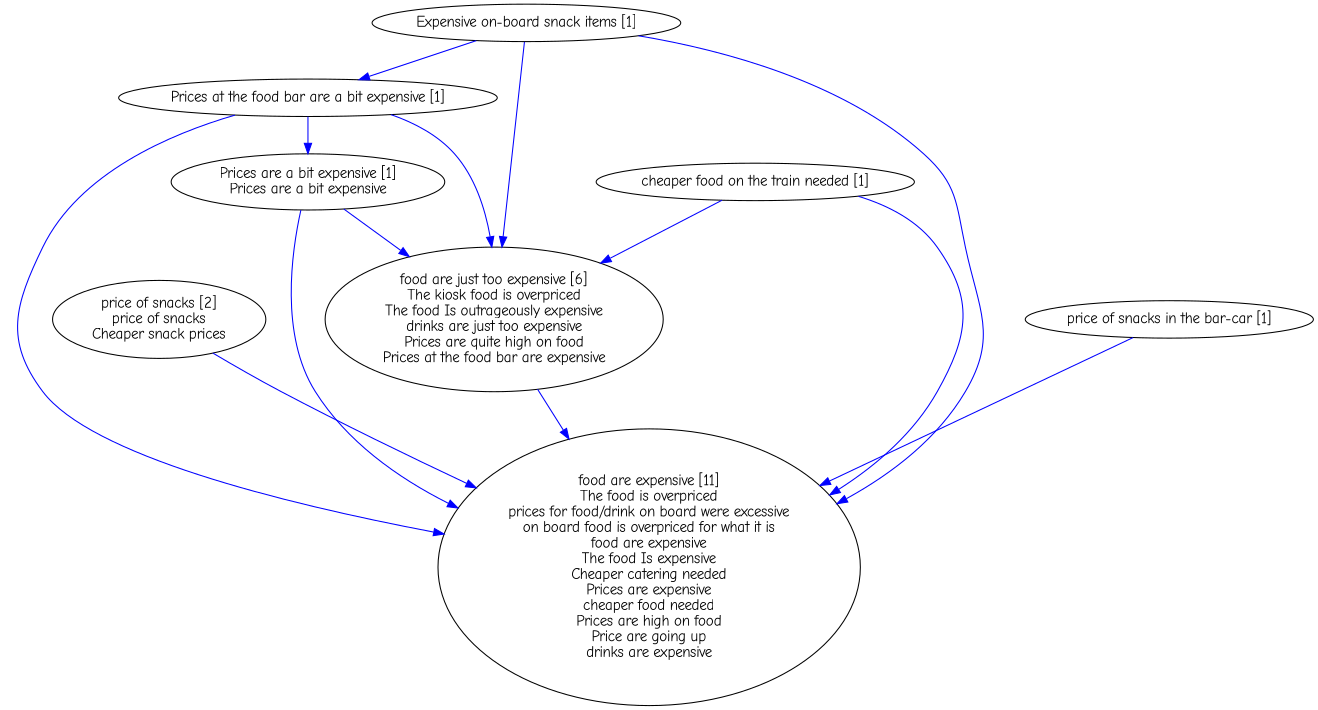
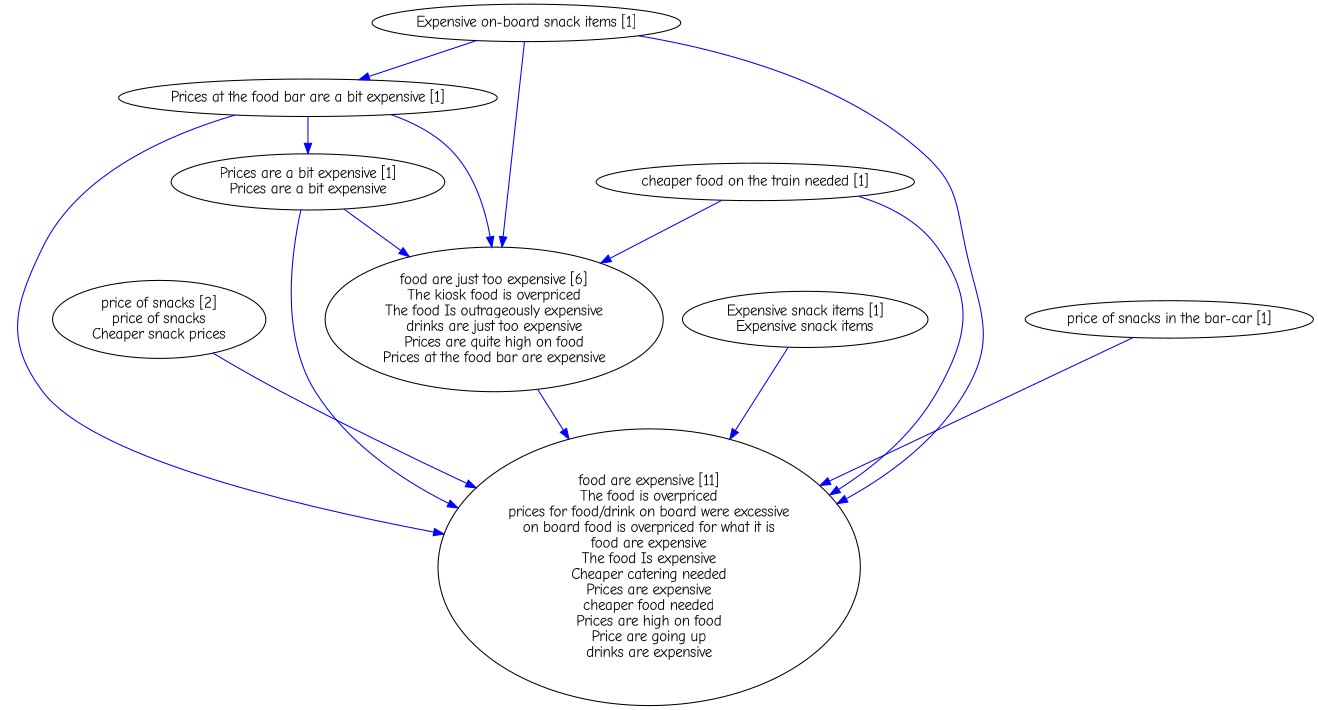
none -> (805, 319)
